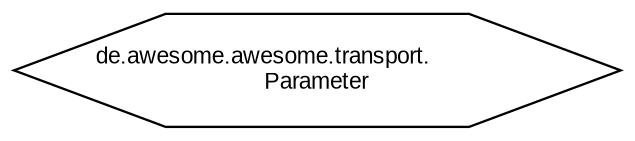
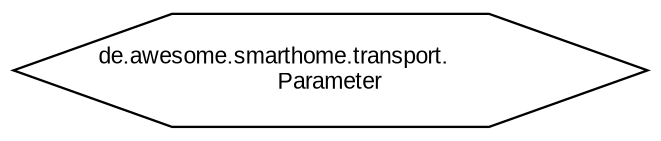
(317, 70) -> (330, 70)
